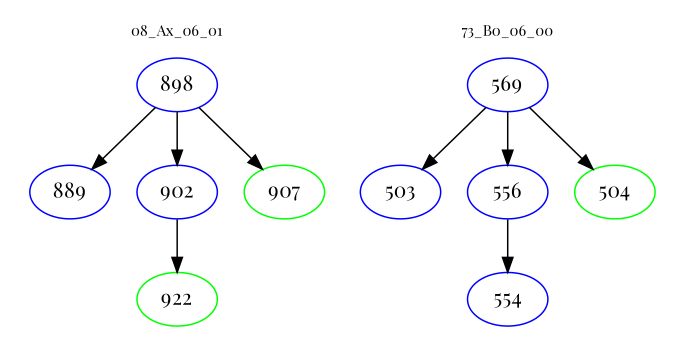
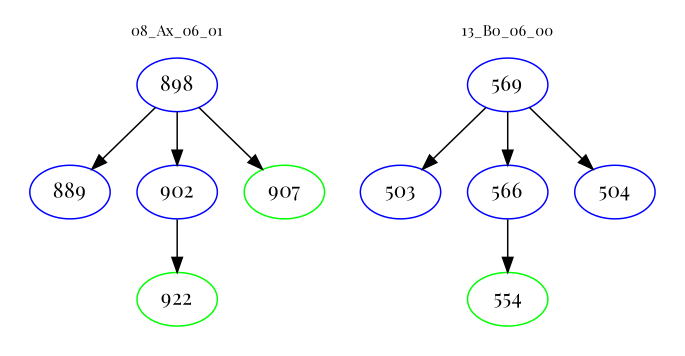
(508, 32) -> (508, 32)
(508, 192) -> (508, 192)
(615, 192) -> (615, 192)
(508, 299) -> (508, 299)
